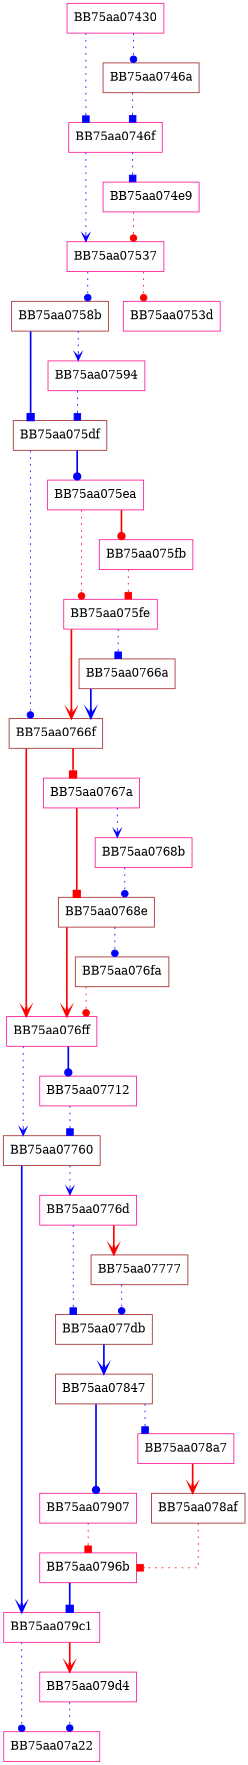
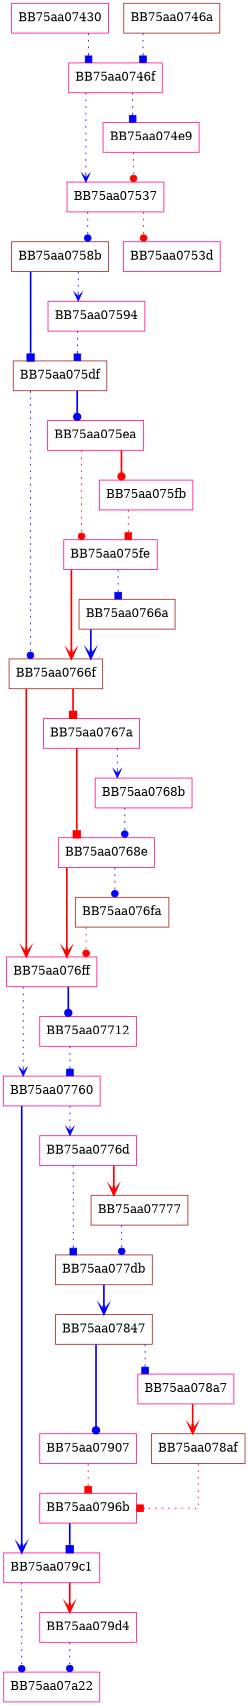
(133, 45) -> none
(106, 912) -> (106, 853)
(52, 1151) -> (52, 1091)
